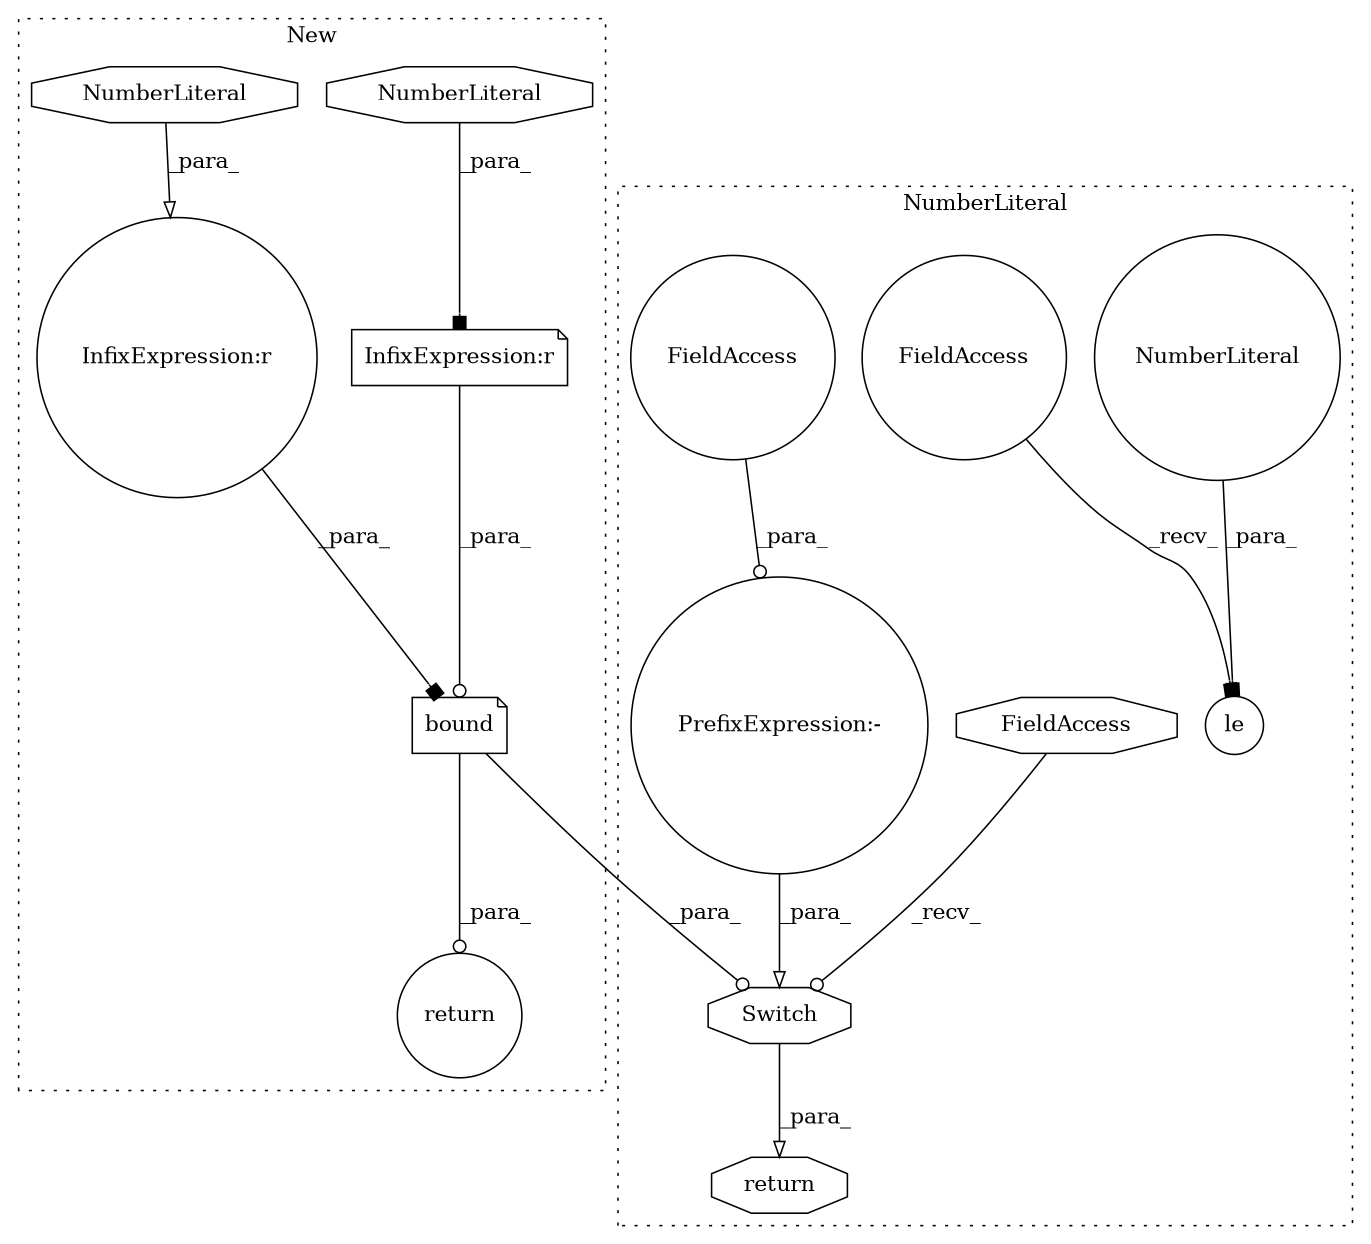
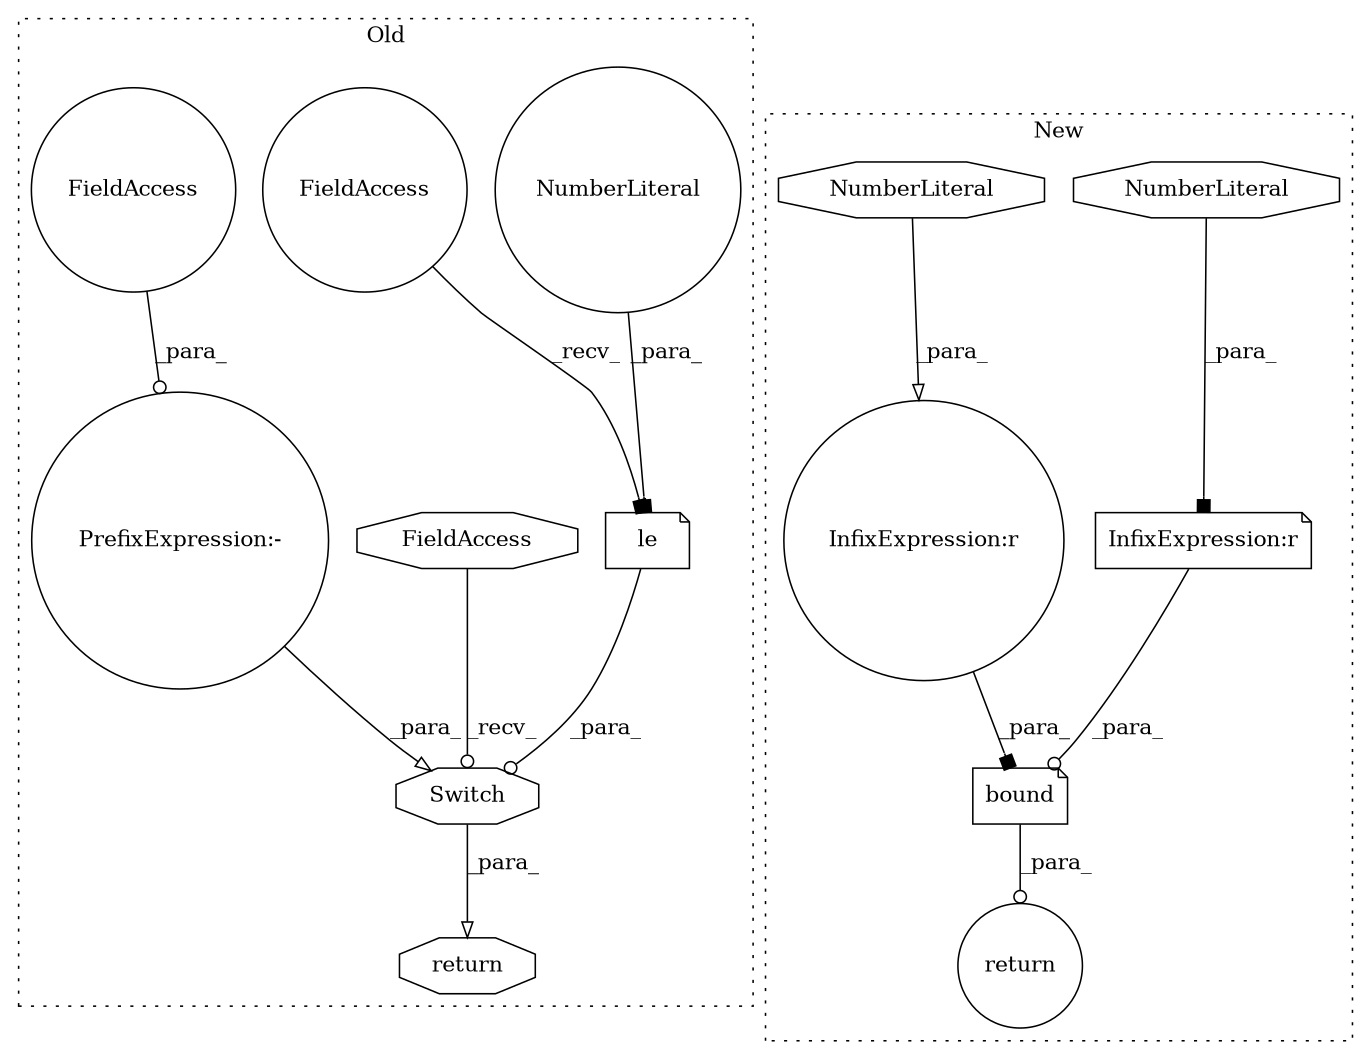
(985, 204) -> (386, 36)
(1234, 725) -> (648, 541)
(596, 859) -> (597, 679)
